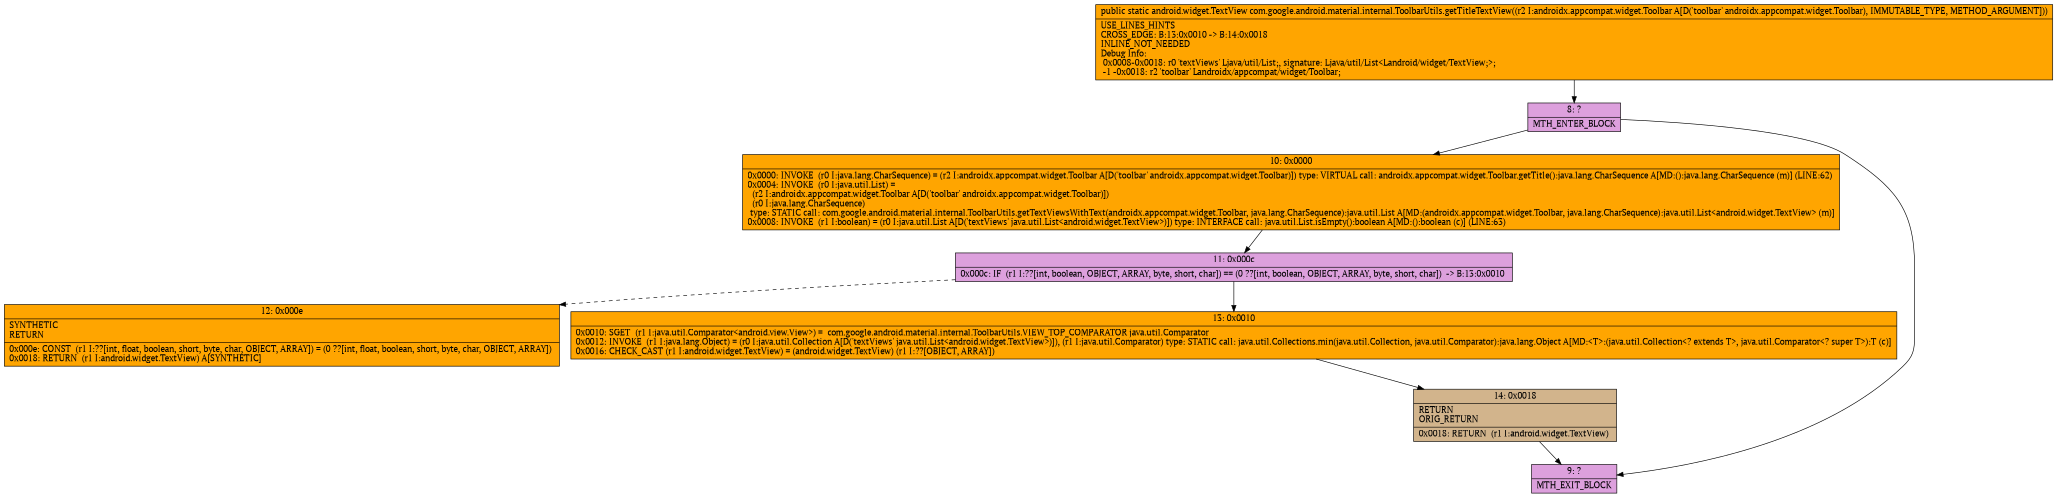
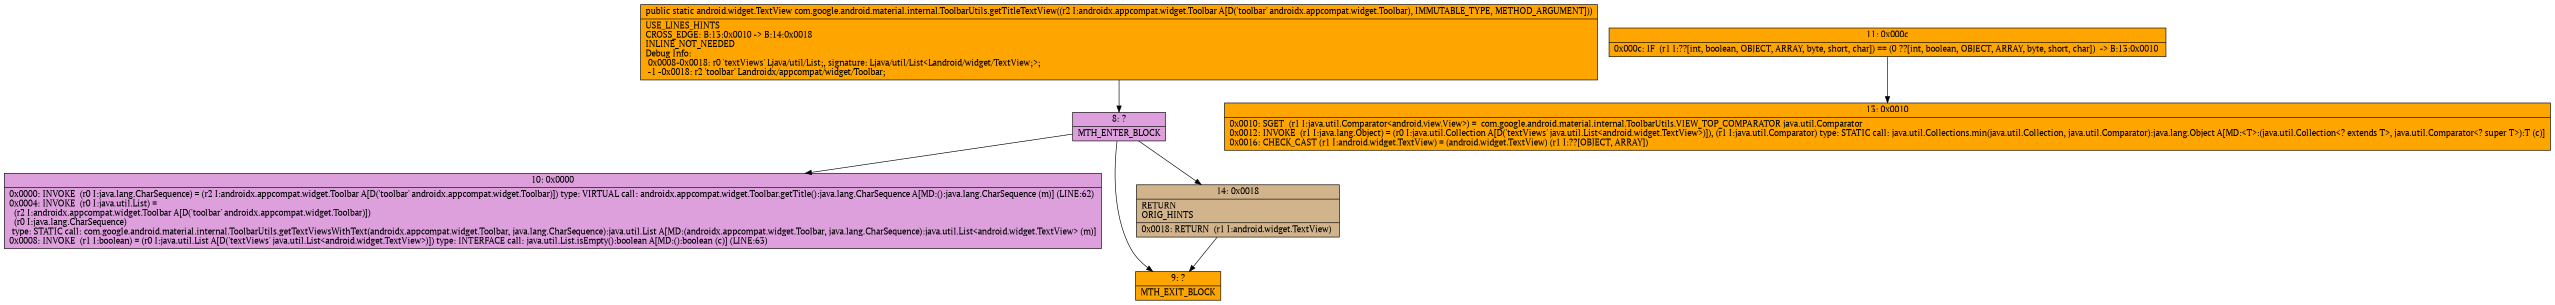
(1291, 192) -> (553, 211)
(1255, 239) -> none
(1234, 267) -> (1888, 42)
(282, 335) -> none
(1367, 373) -> (1167, 161)
(1449, 420) -> (1168, 215)
(1574, 479) -> (1178, 286)
